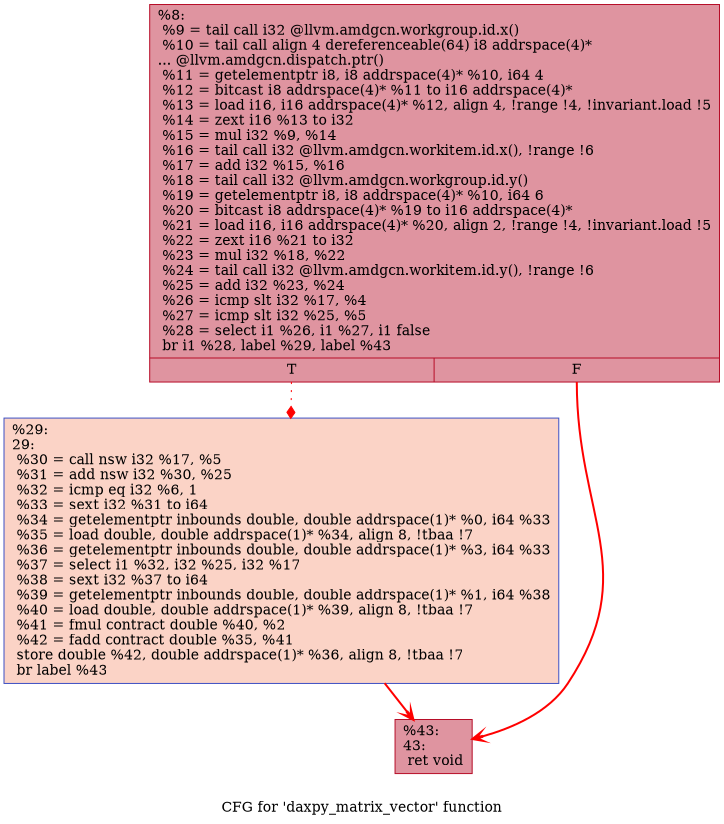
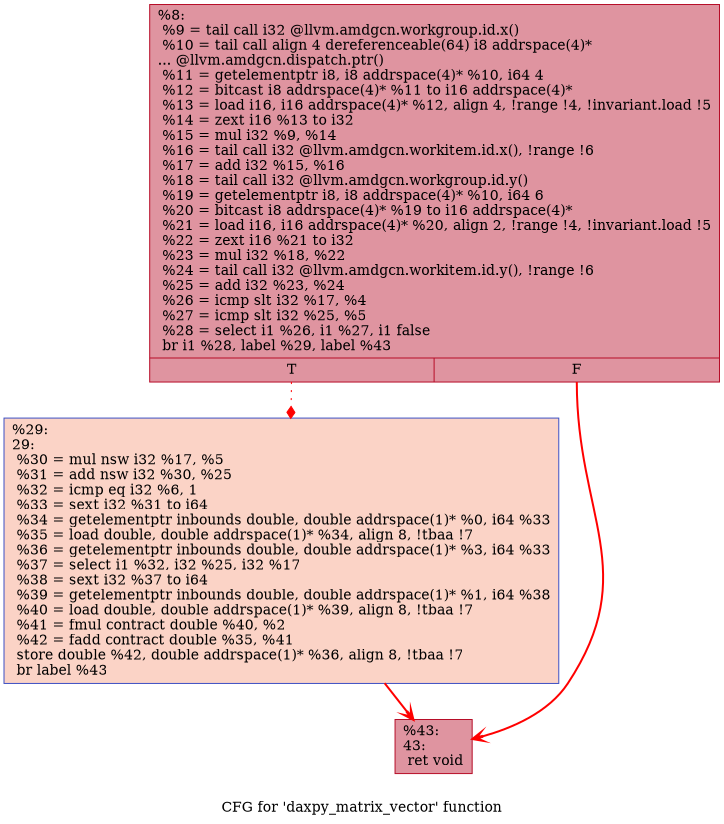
(117, 460) -> (118, 460)
